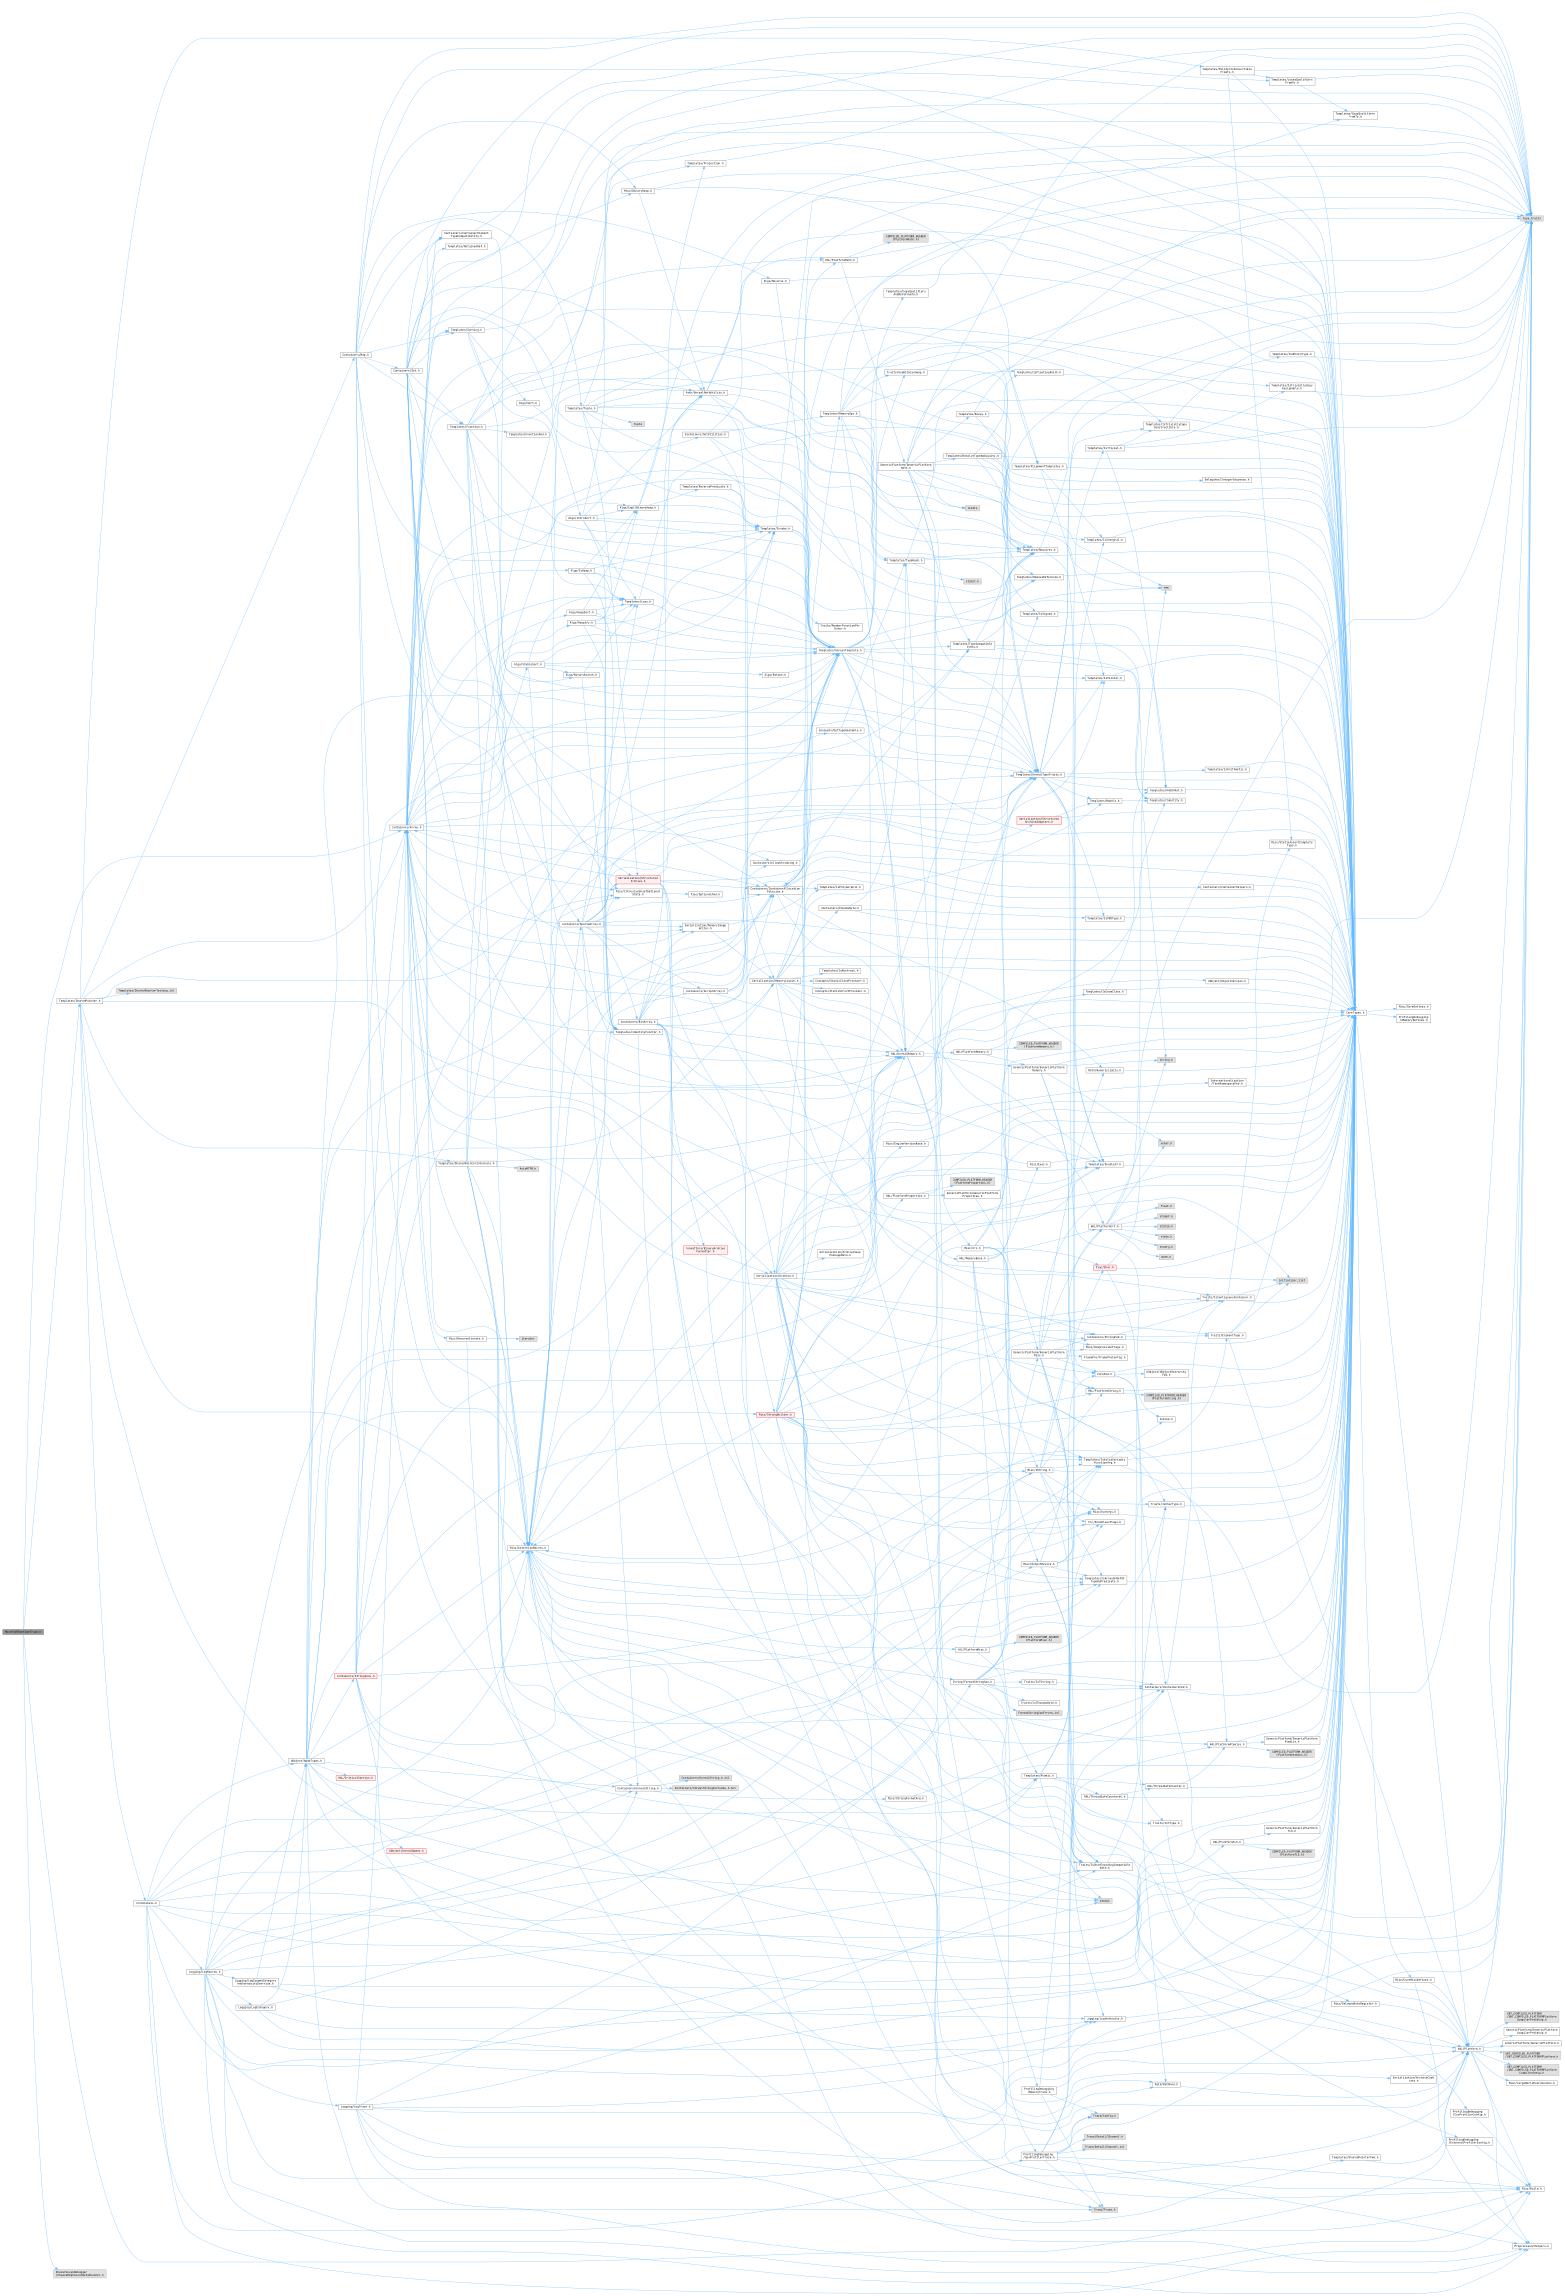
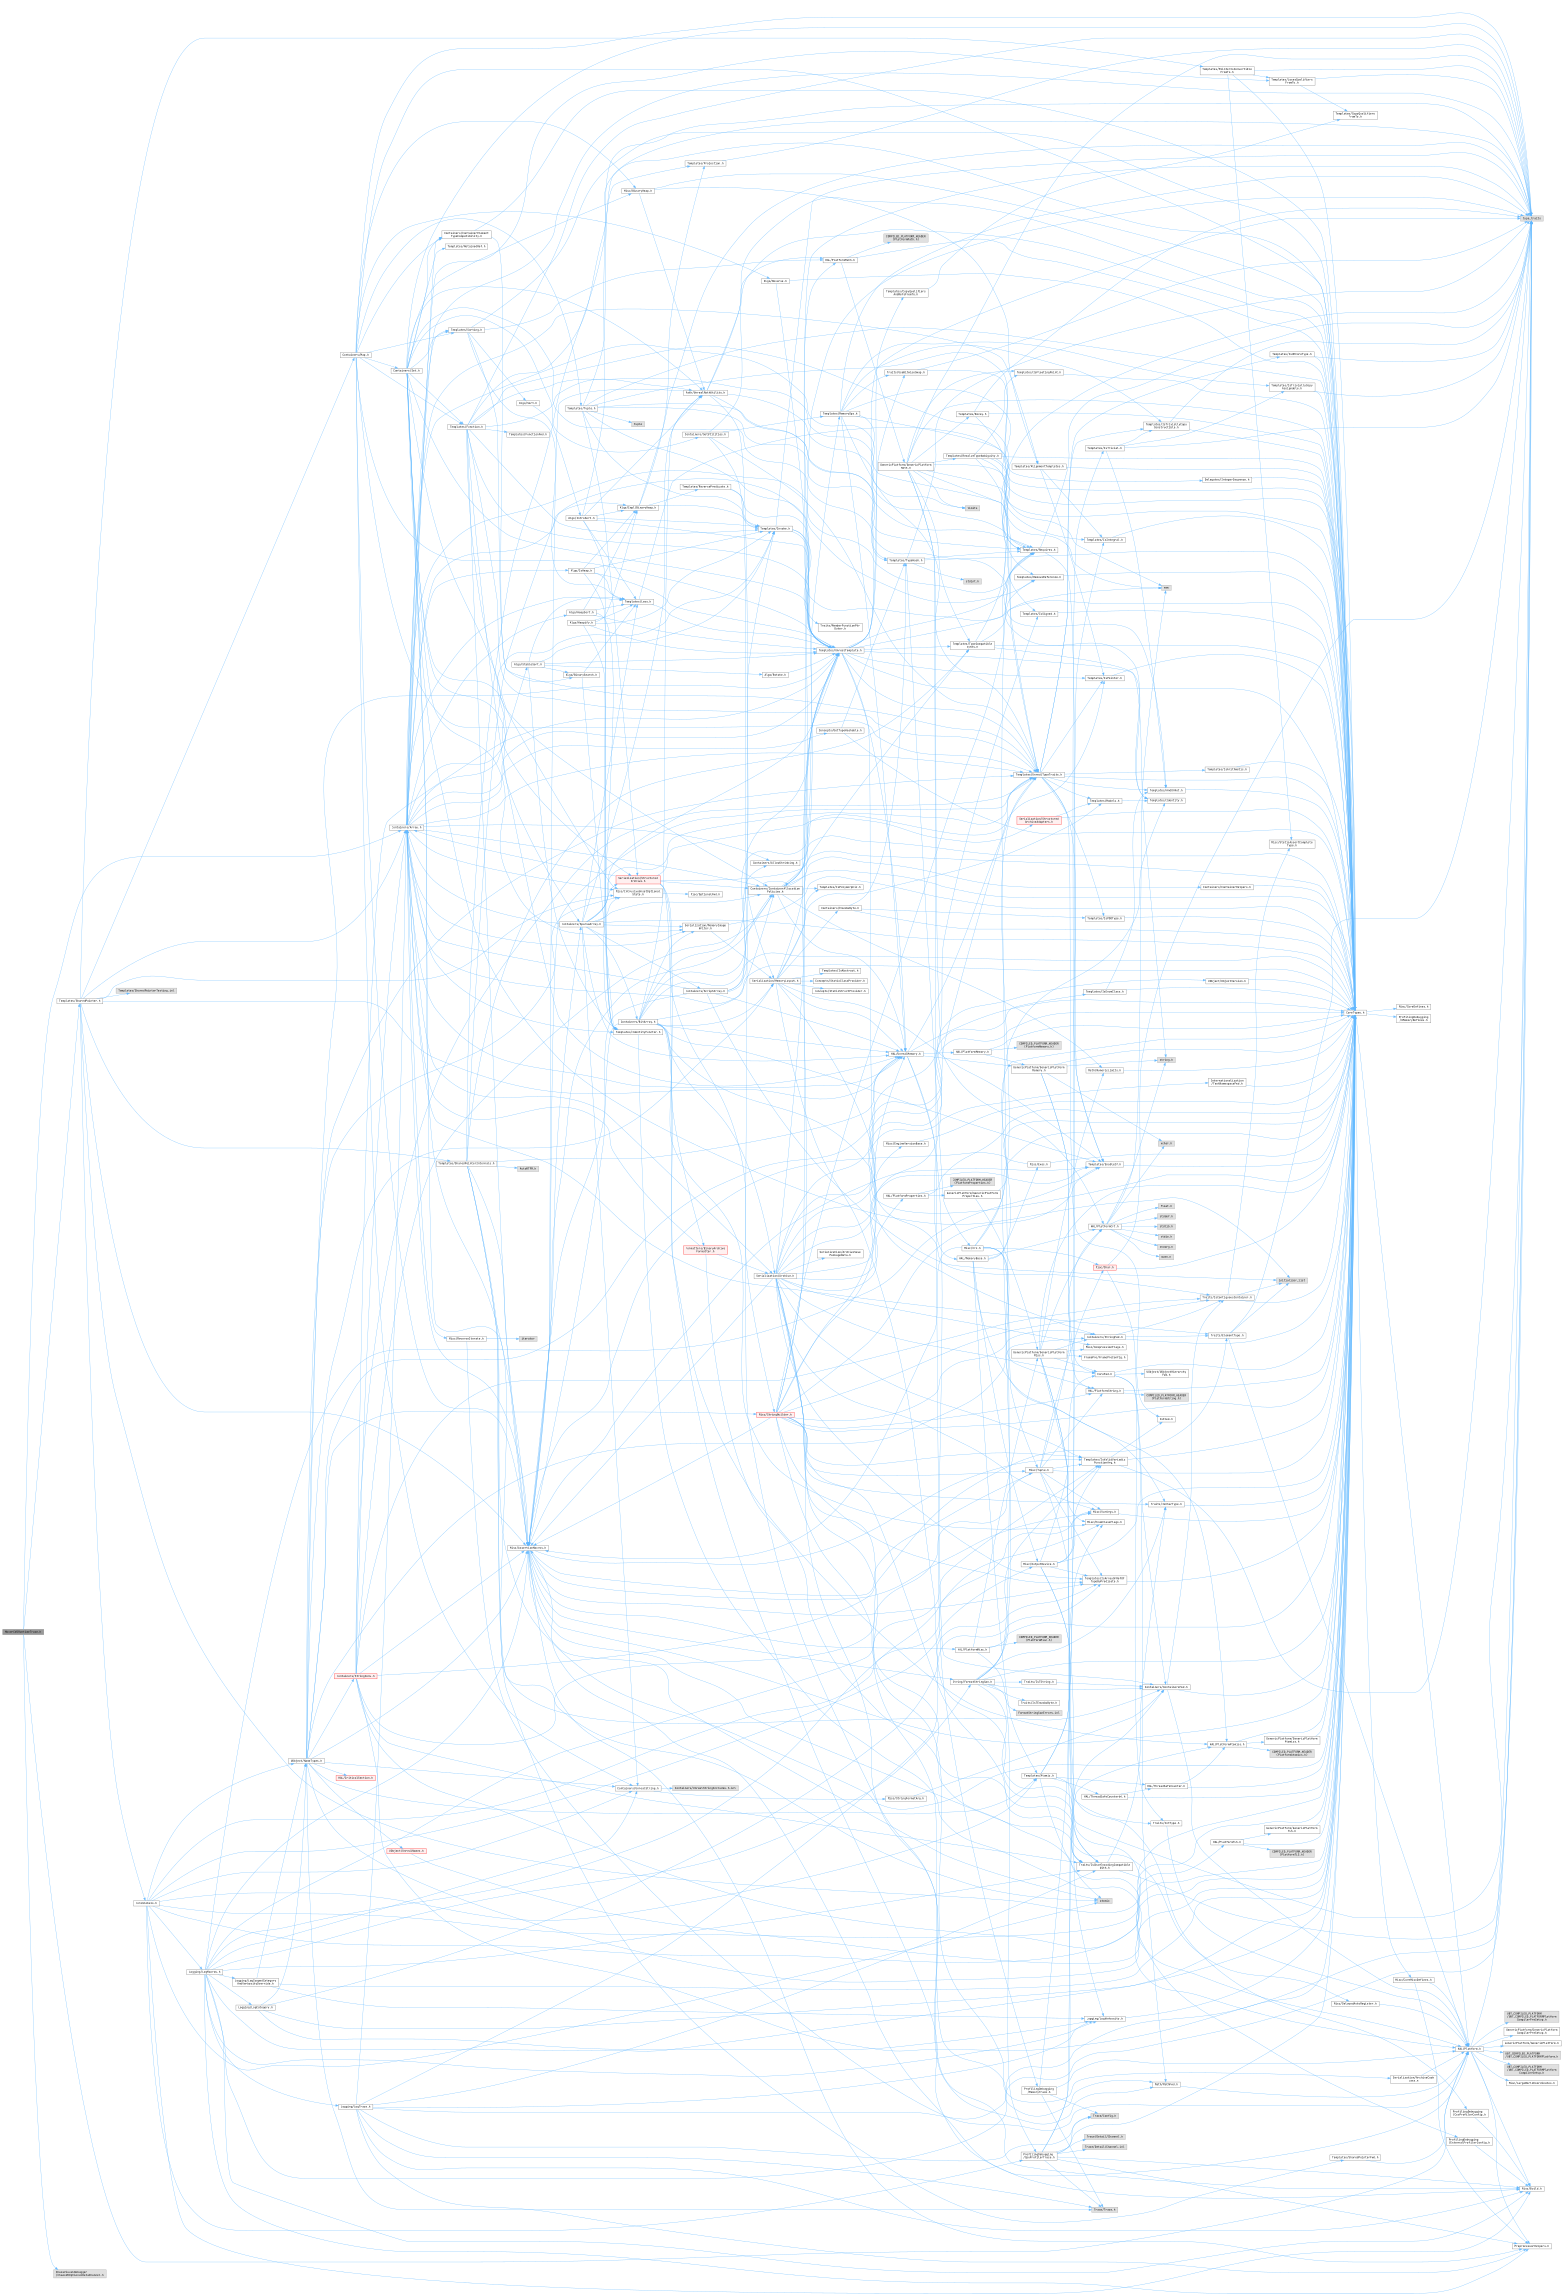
(484, 724) -> none
(1039, 1470) -> (1039, 1470)
(1105, 1522) -> (1105, 1522)
(706, 1778) -> none
